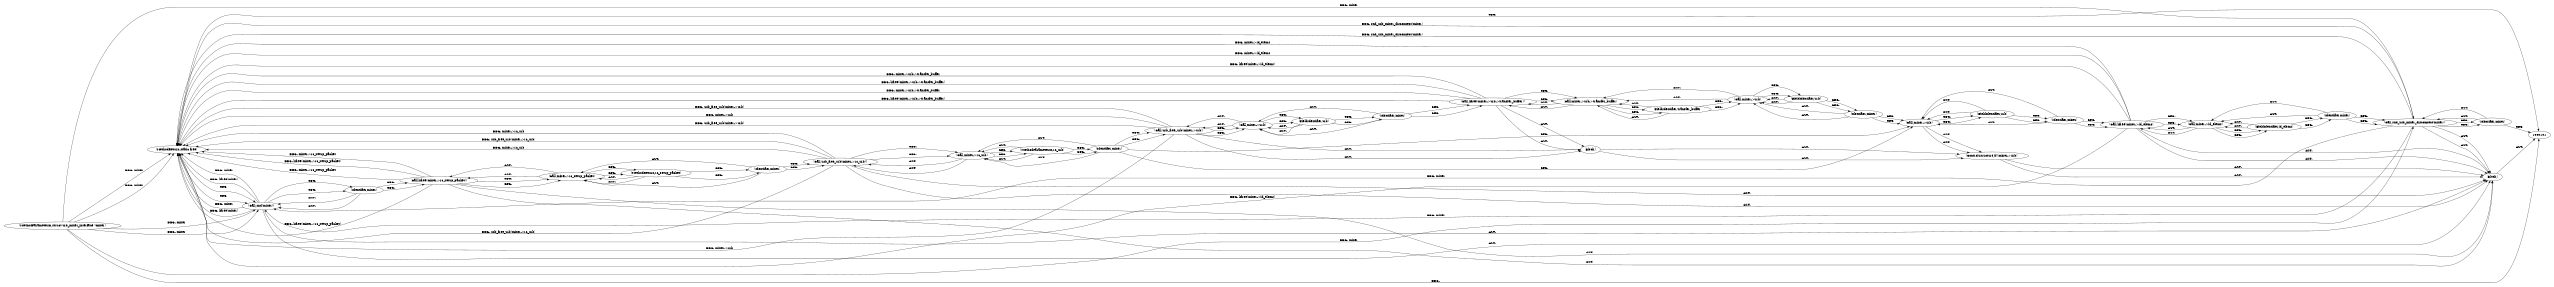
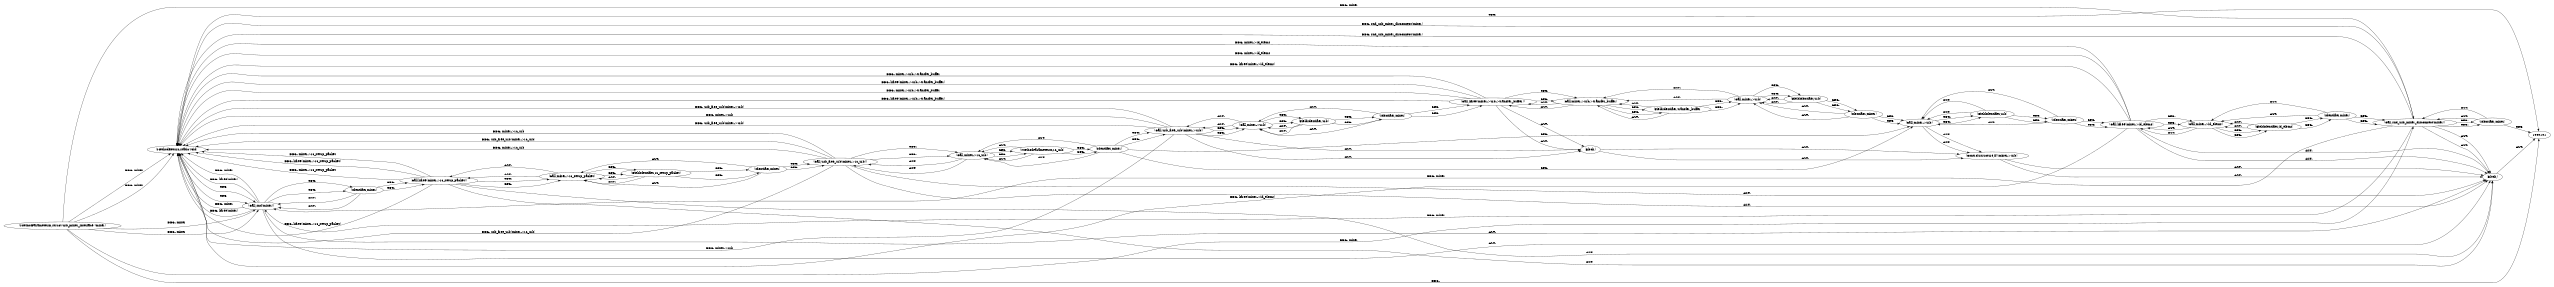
(177, 150) -> (177, 150)
(656, 173) -> (656, 173)
(63, 226) -> (63, 226)
